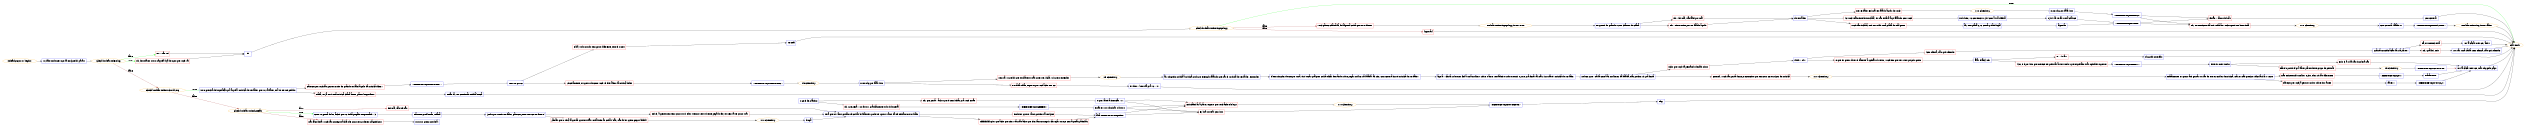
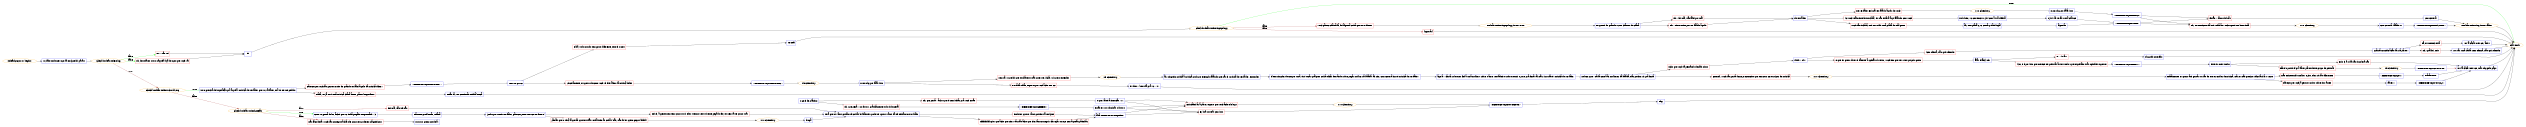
(2482, 15) -> (2451, 21)
(130, 60) -> (130, 60)
(130, 71) -> (130, 71)
